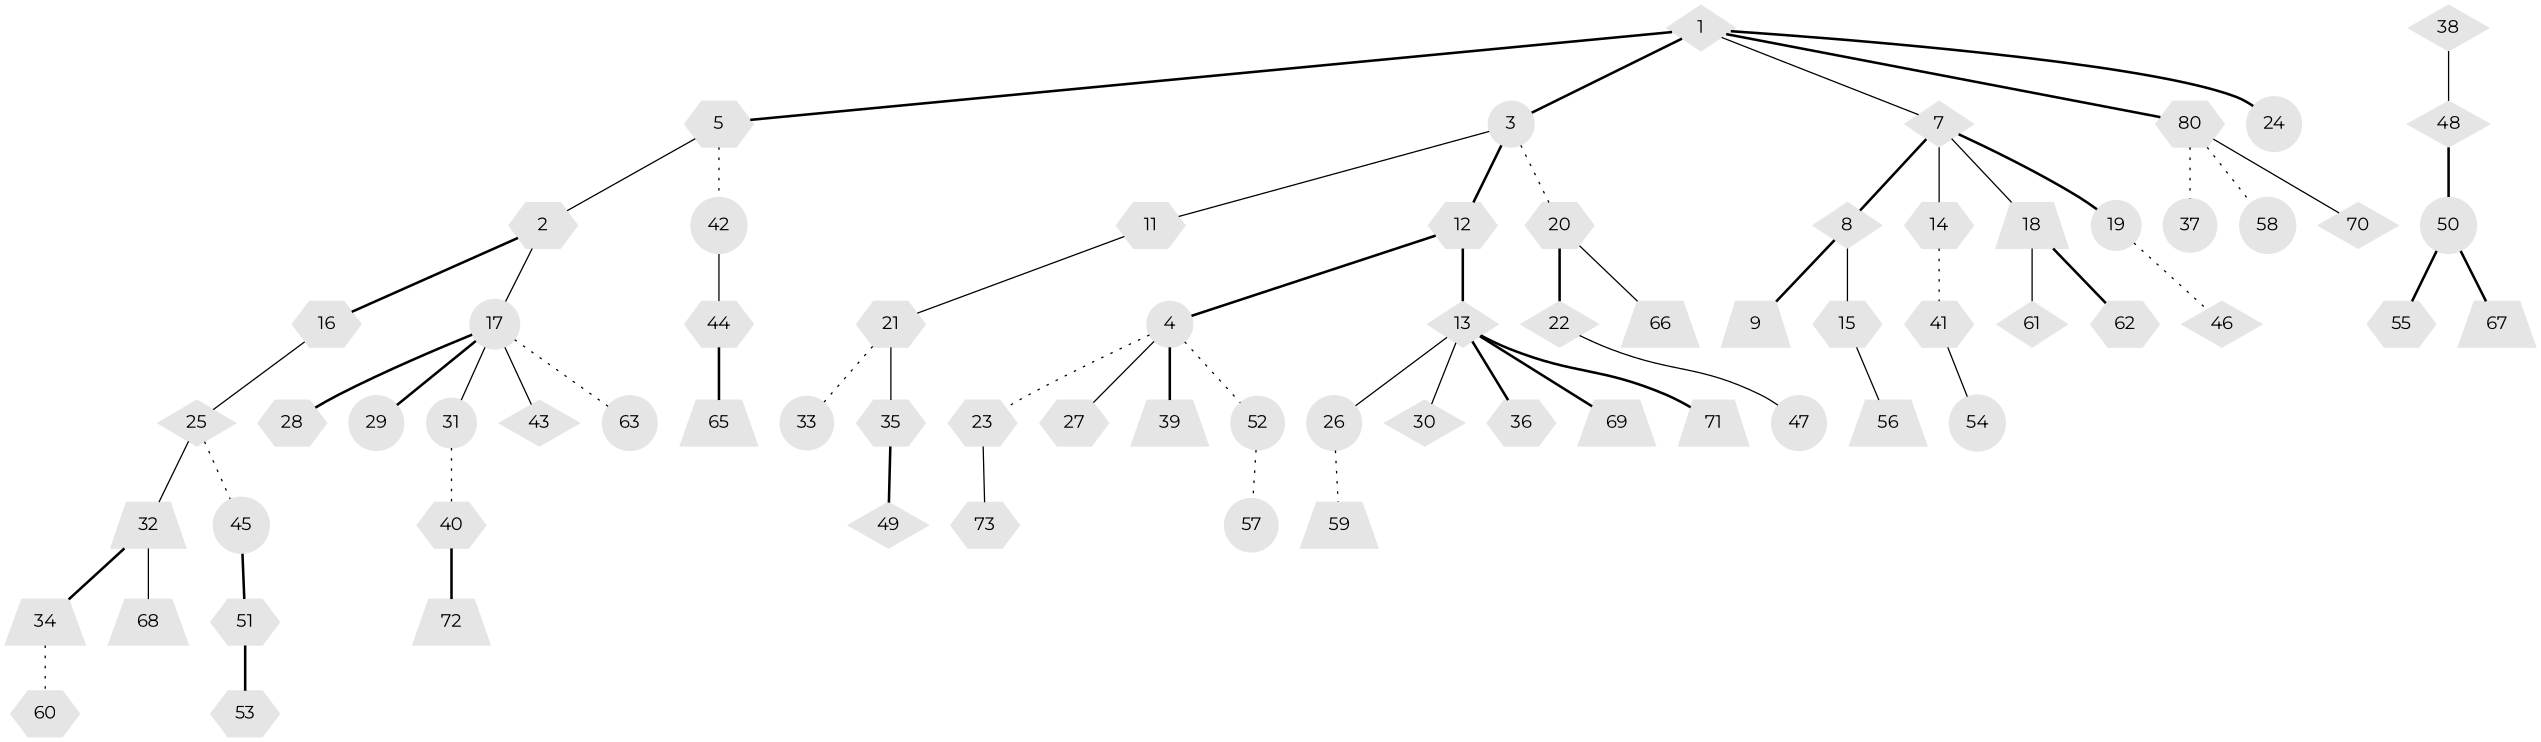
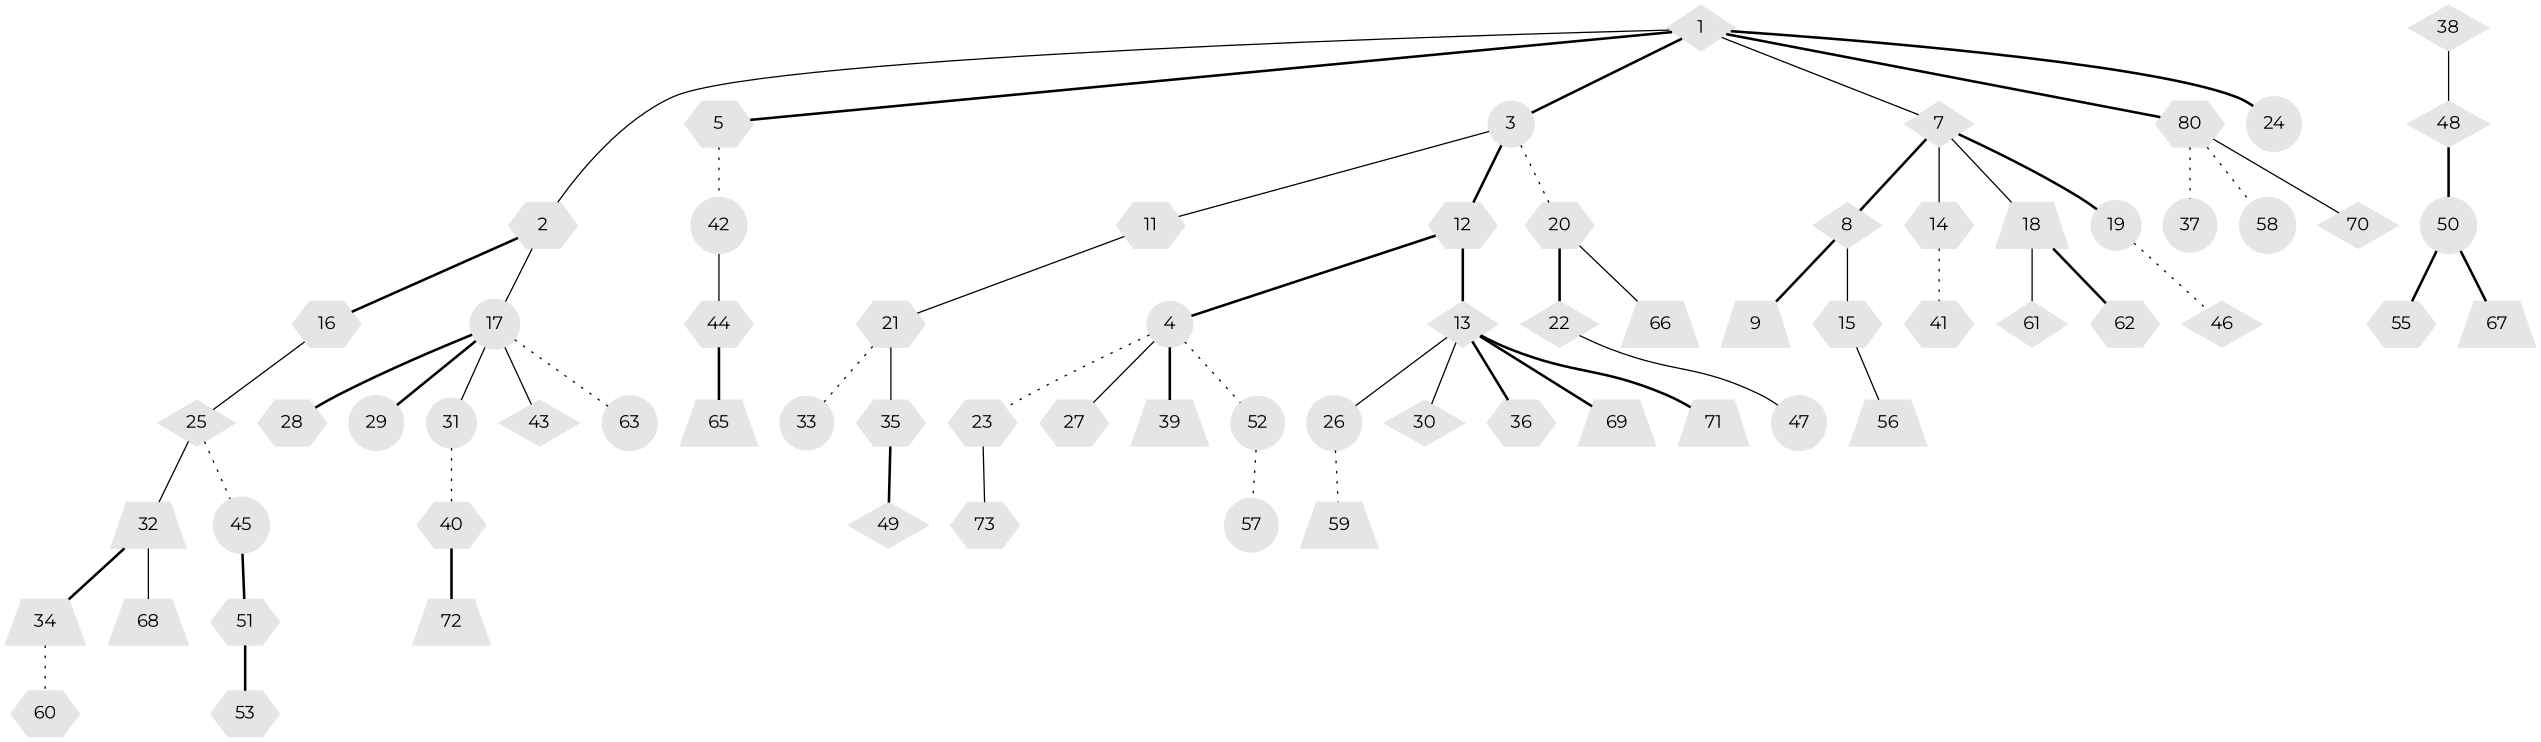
(631, 175) -> (1091, 53)
(1977, 423) -> none
